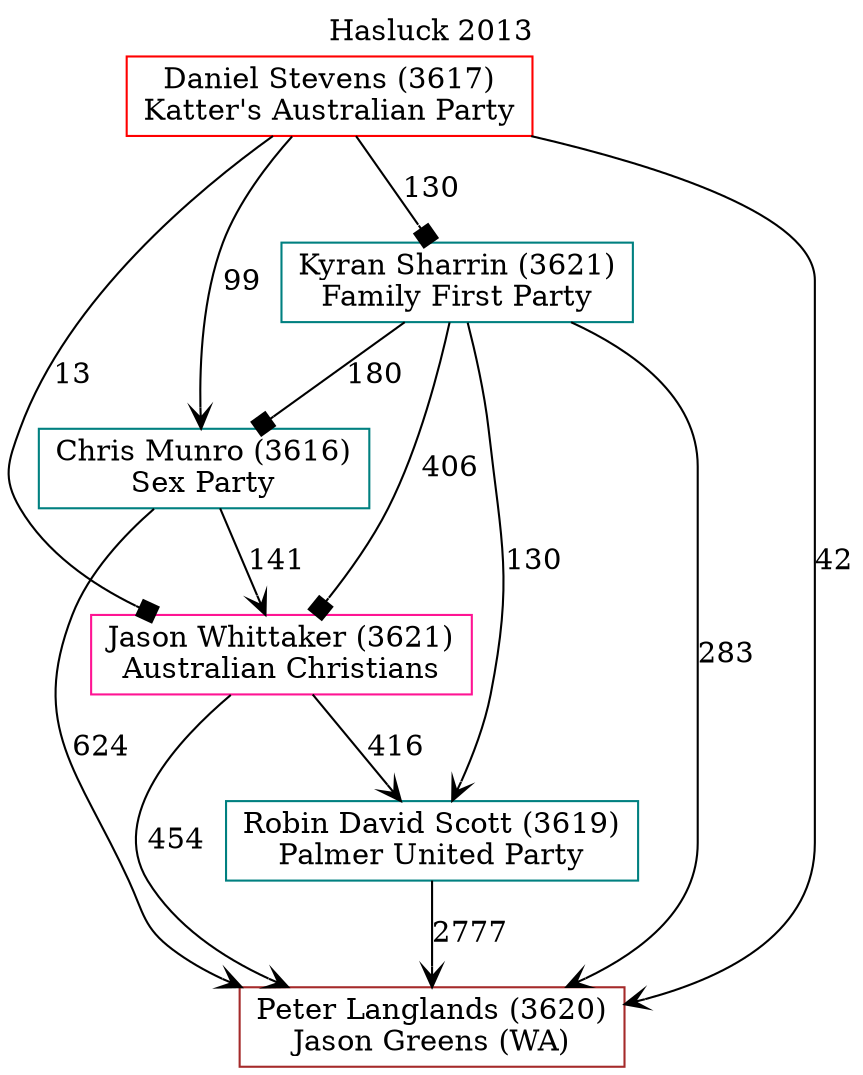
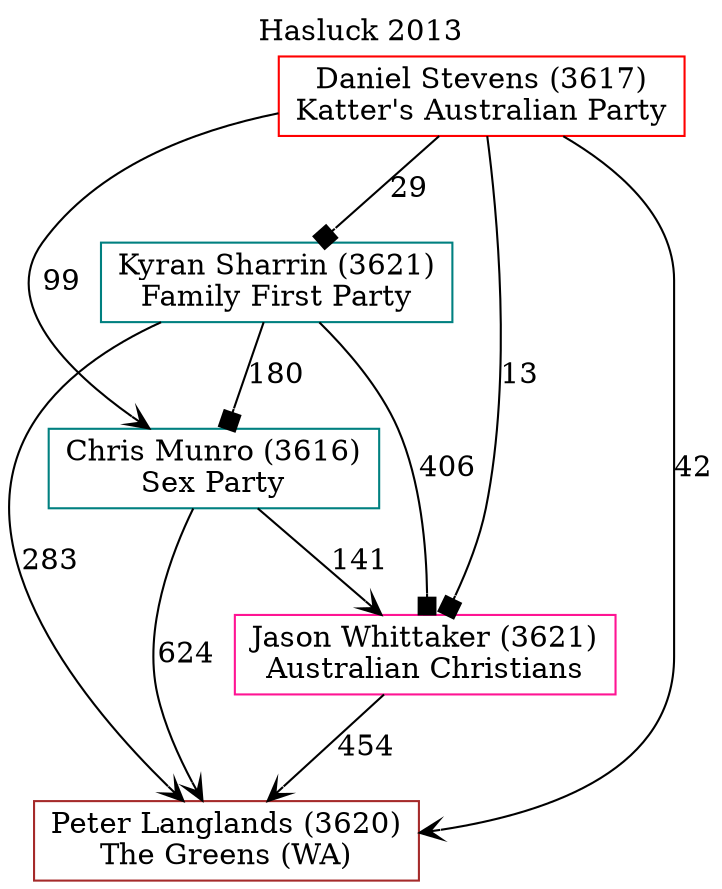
(432, 189) -> (410, 189)
(432, 841) -> none
(432, 1027) -> (226, 841)
